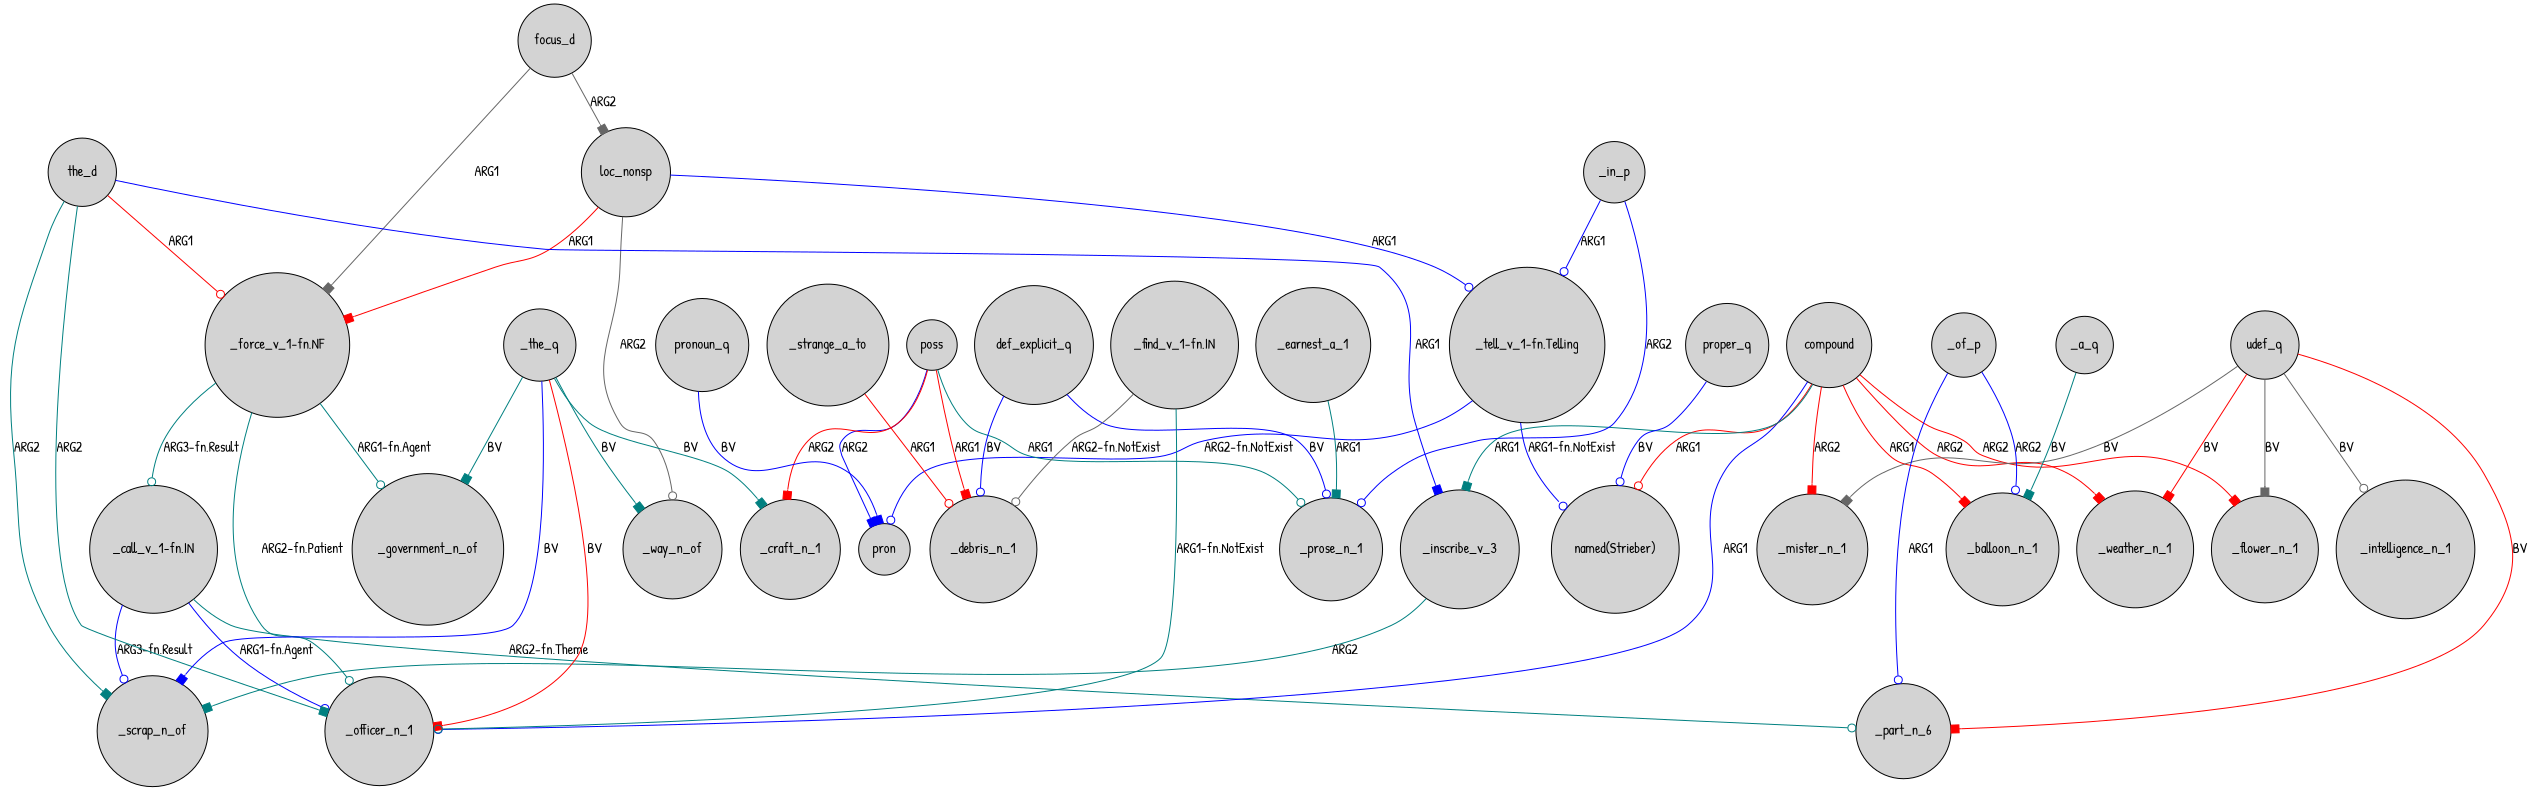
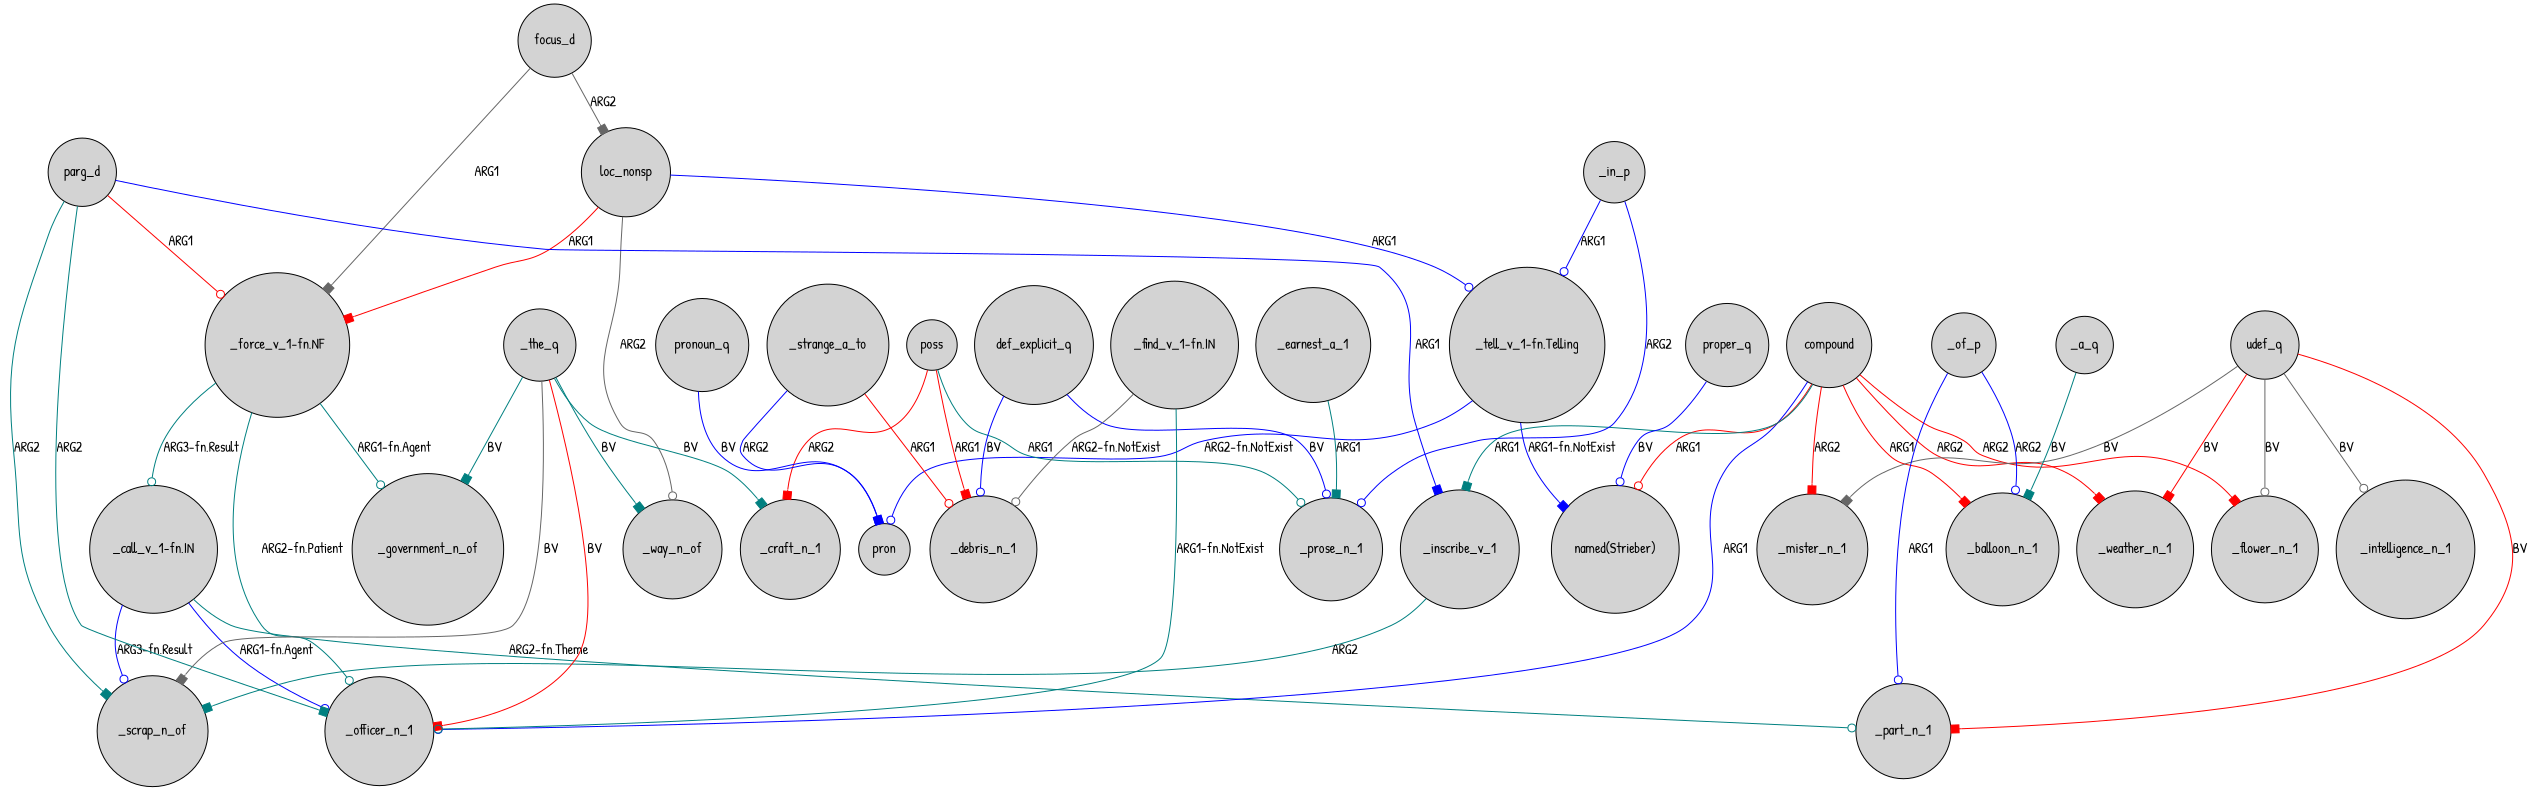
(82, 172) -> (82, 172)
(2265, 433) -> (2265, 433)
(845, 438) -> (750, 462)
(1533, 466) -> (1533, 466)
(1460, 549) -> (1460, 549)
(469, 635) -> (469, 635)
(1903, 731) -> (1903, 731)
